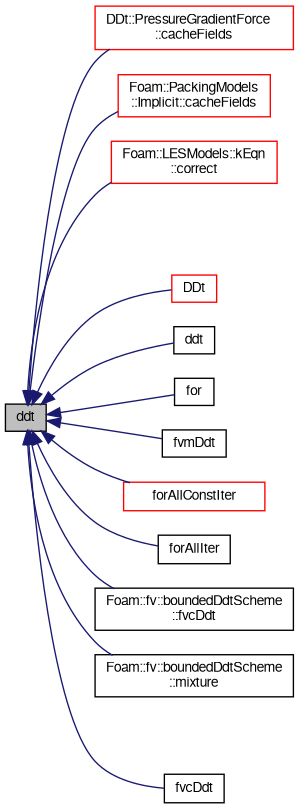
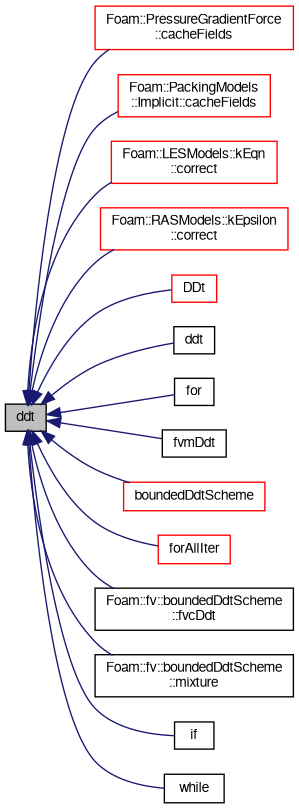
(194, 28) -> (194, 28)
none -> (194, 229)
(194, 496) -> (194, 496)
(194, 549) -> (194, 549)
none -> (194, 736)
(194, 789) -> (194, 789)
